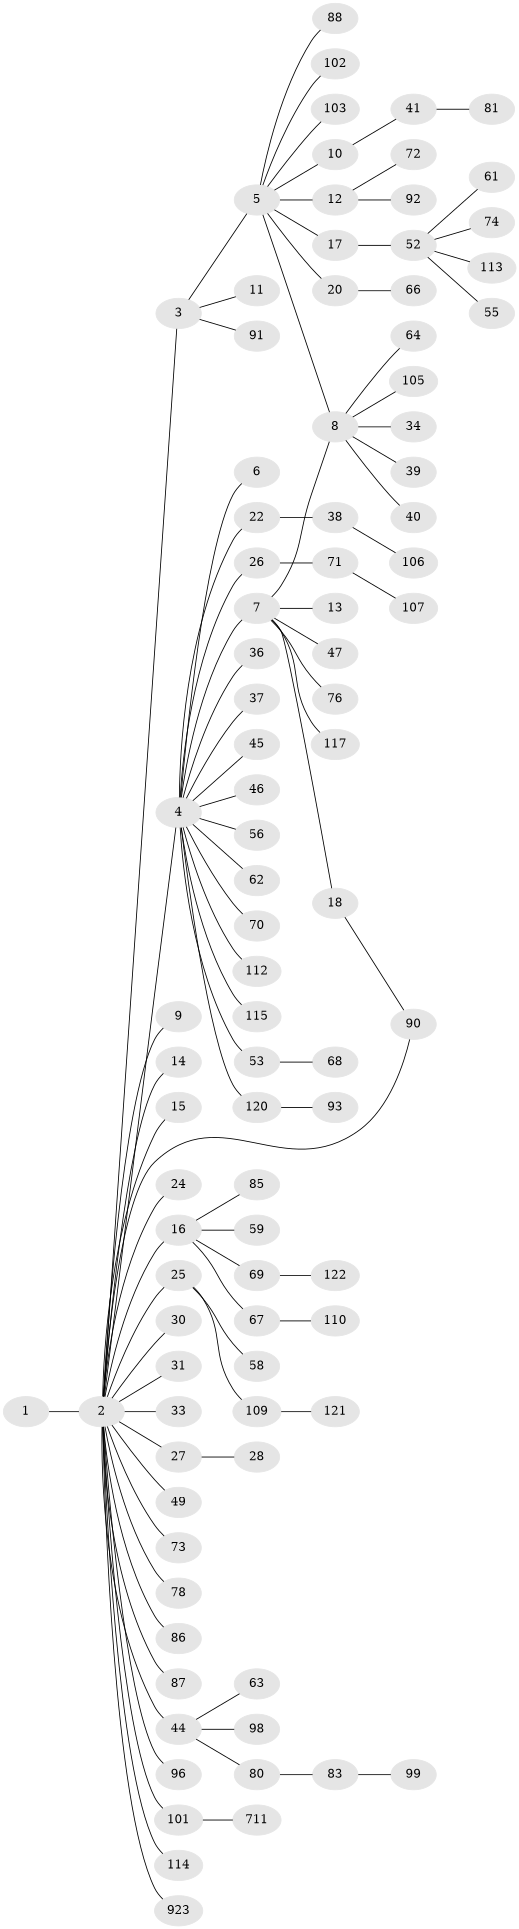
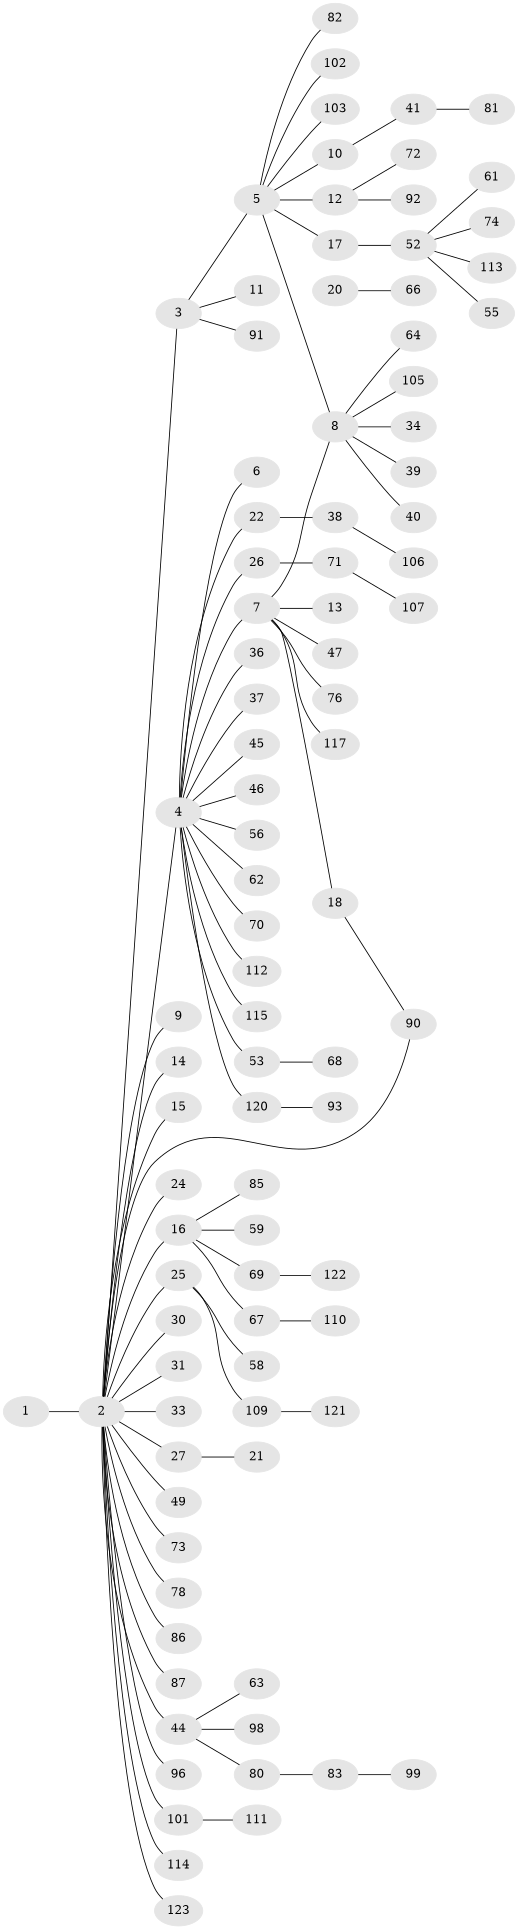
(335, 18) -> (335, 18)
(293, 247) -> none
(257, 1457) -> (257, 1457)
(257, 1820) -> (257, 1820)
(179, 1911) -> (179, 1911)
